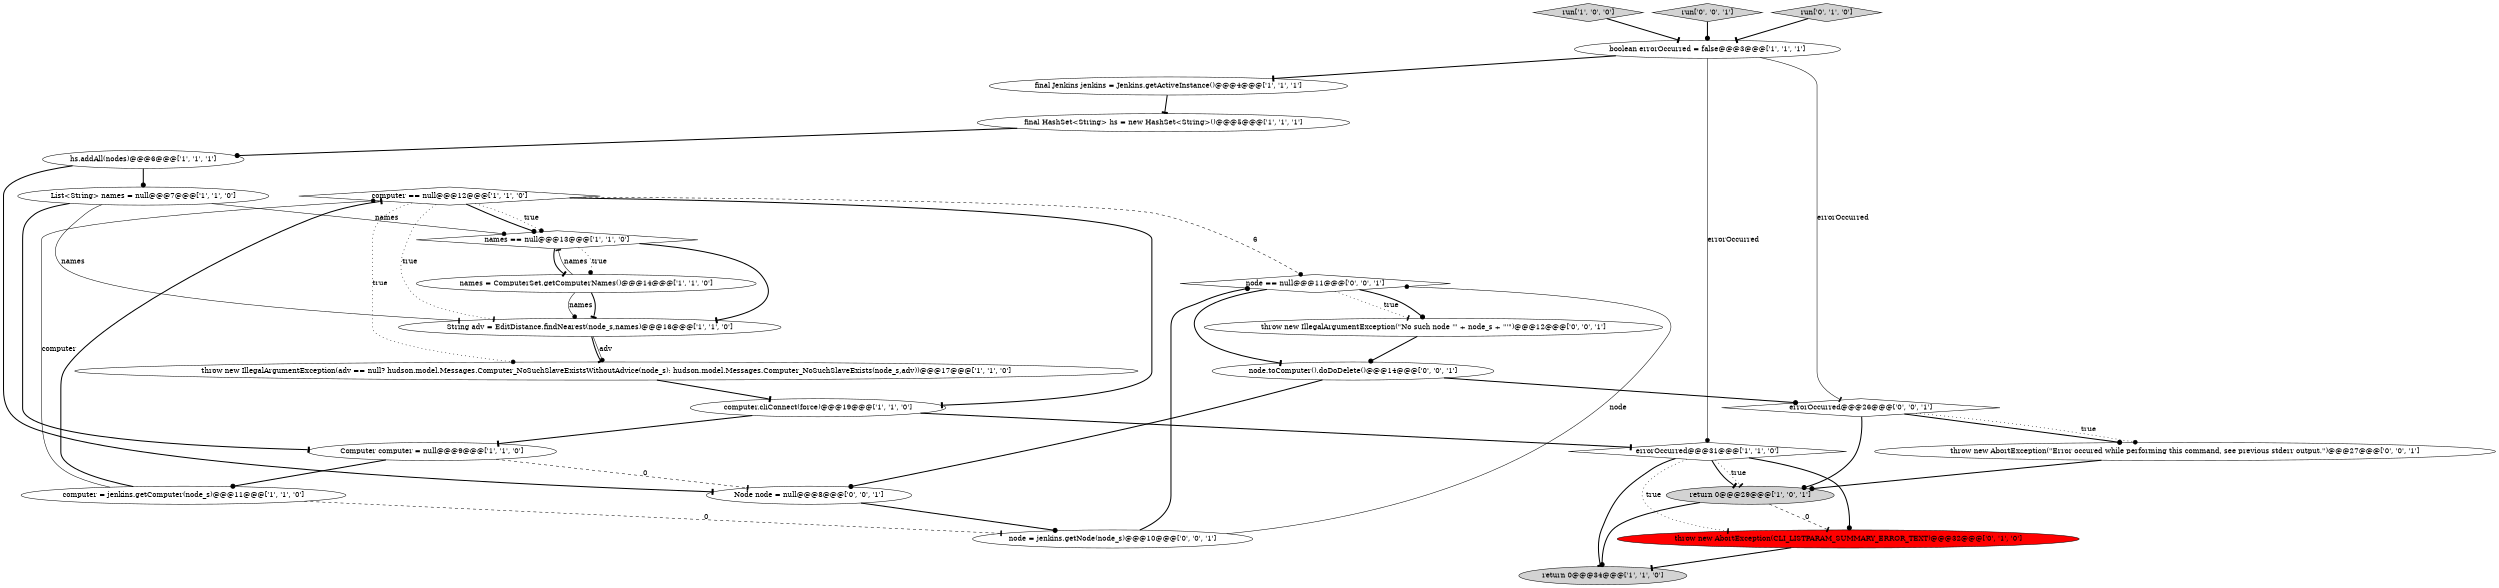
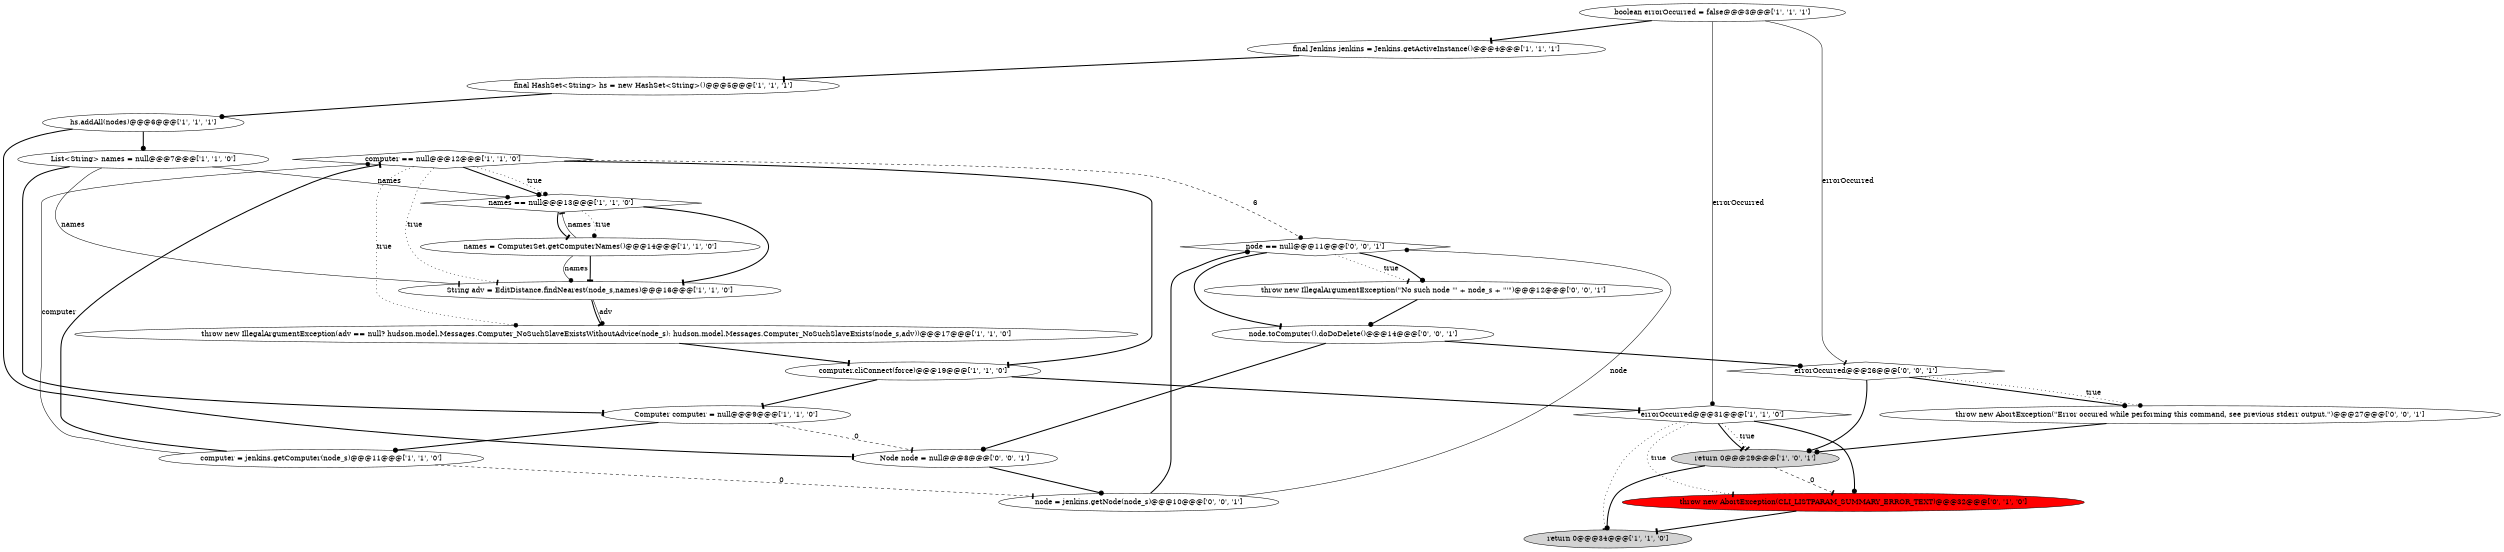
(1588, 13) -> none
(1707, 13) -> none
(1827, 13) -> none
(1618, 498) -> (1623, 461)
